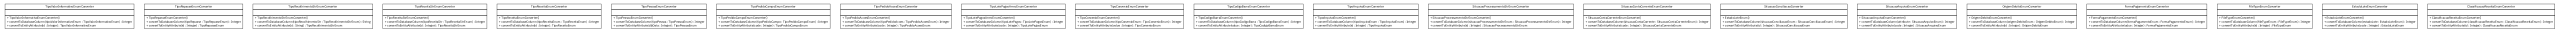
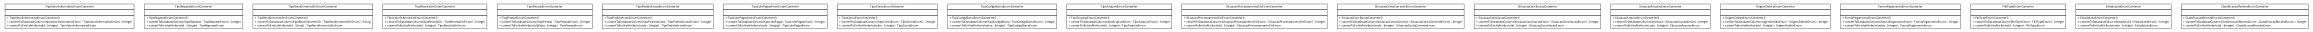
(549, 16) -> none
(773, 16) -> none
none -> (887, 16)
(1129, 16) -> none
(407, 18) -> (411, 18)
(1613, 18) -> (1361, 18)
(1736, 18) -> (1498, 18)
